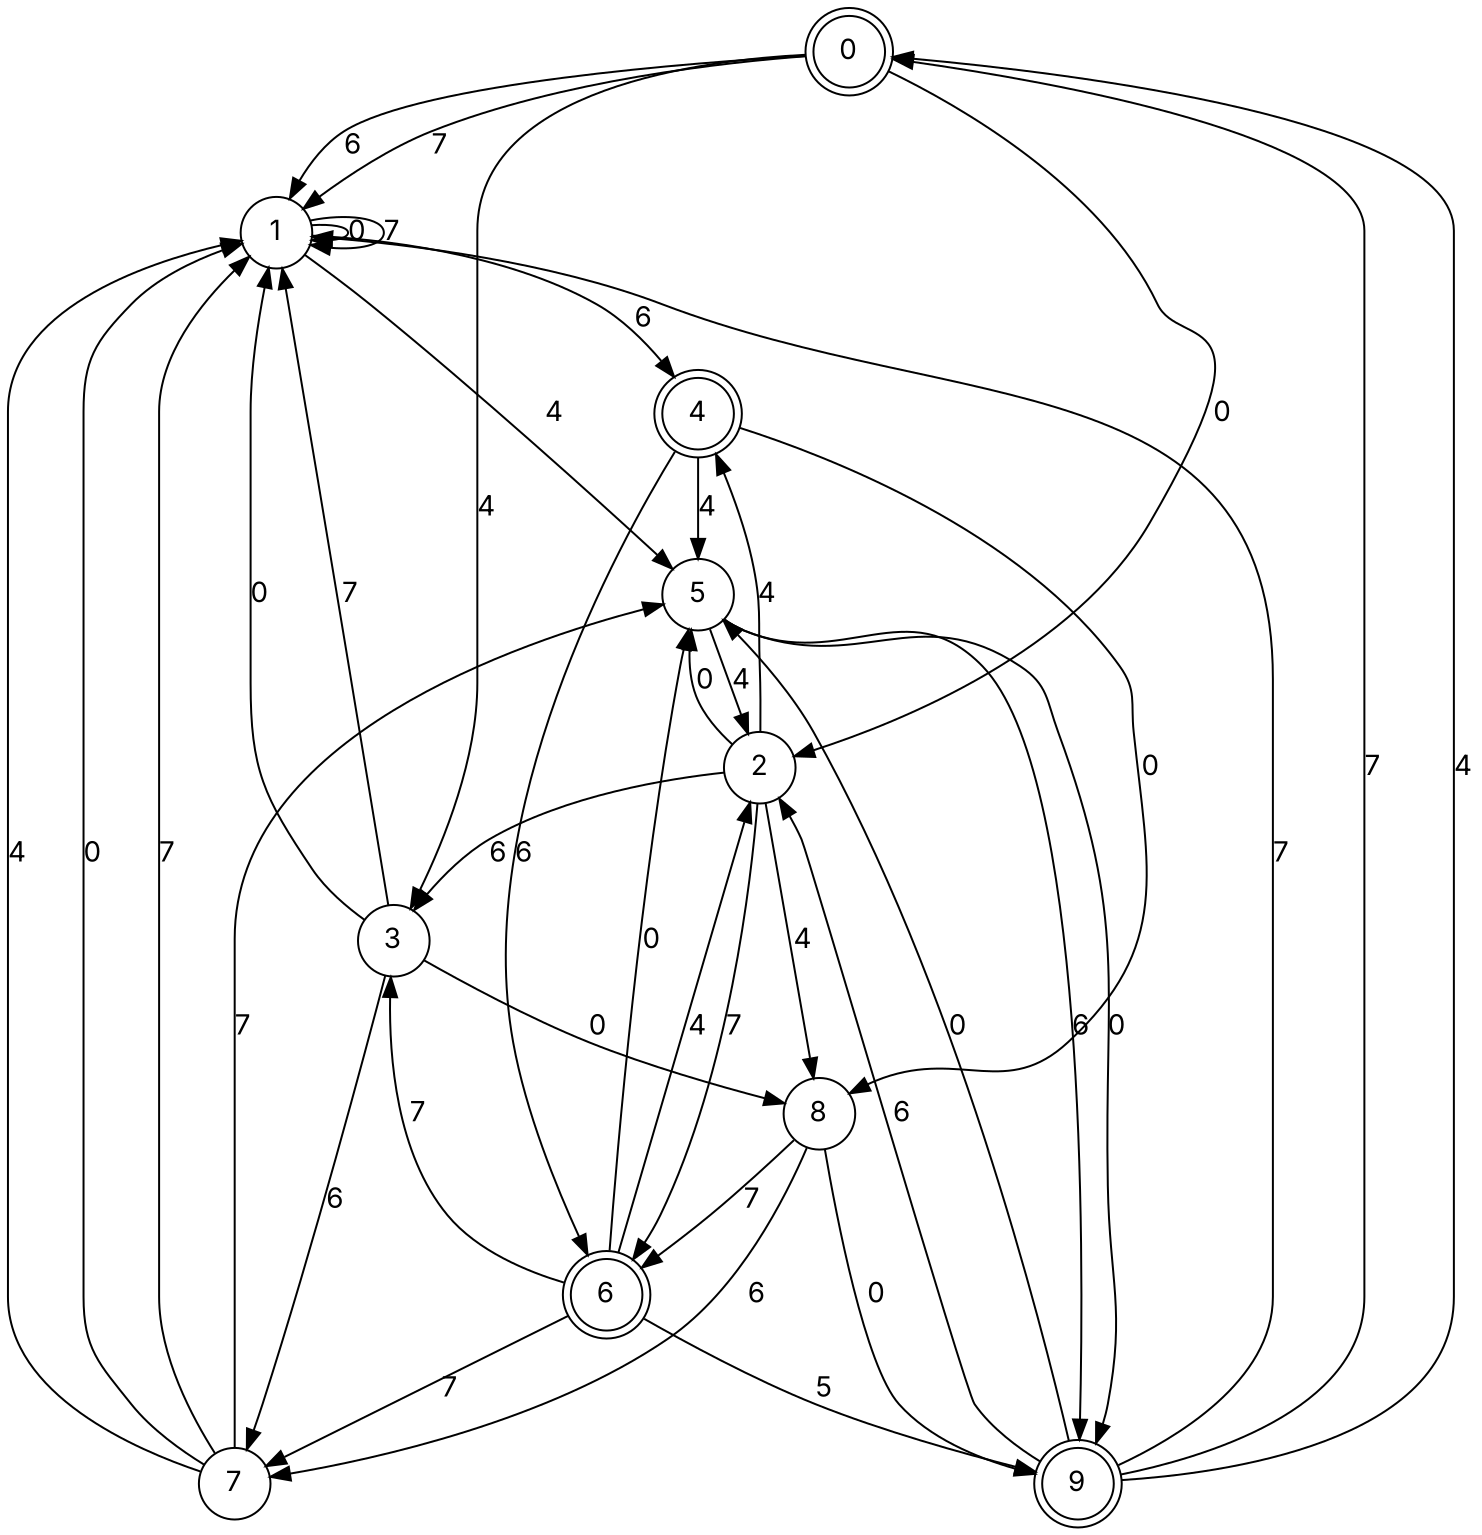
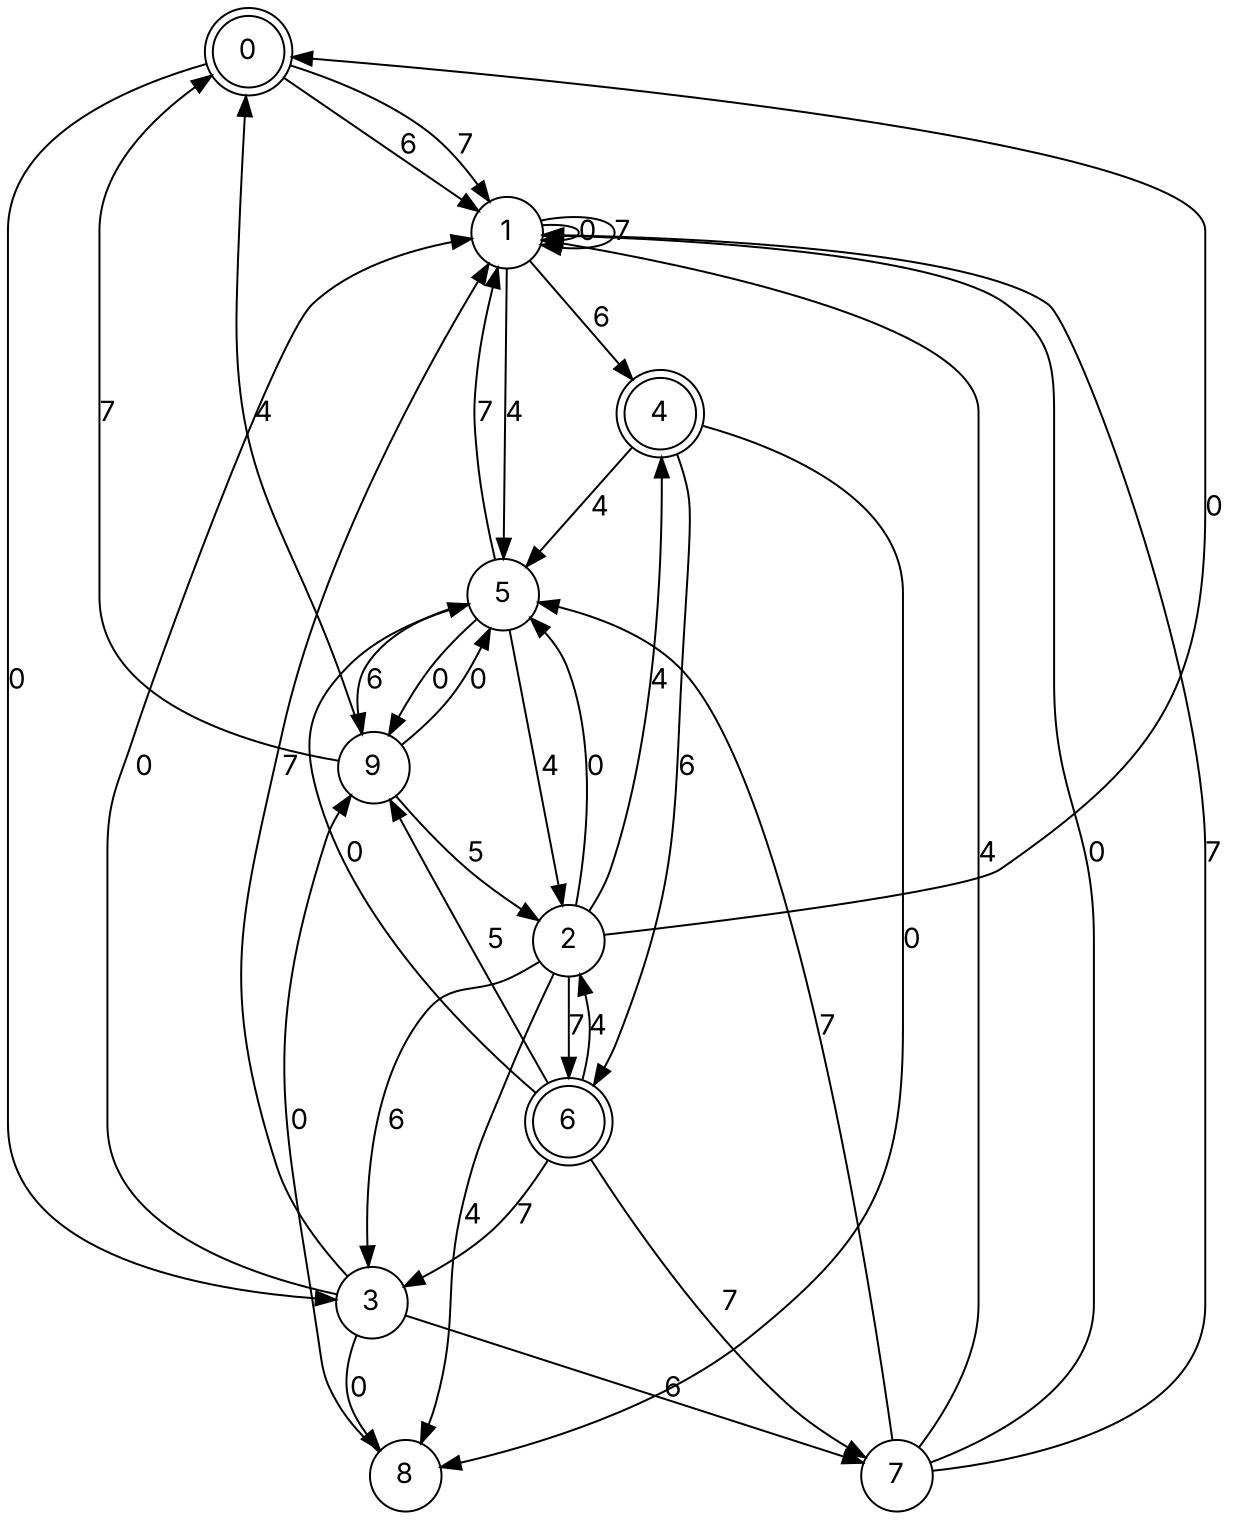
(1197, 431) -> (1205, 329)
(487, 508) -> (18, 681)
(1245, 551) -> (475, 423)
(903, 1114) -> (476, 854)
(728, 1200) -> none
(596, 1380) -> none
(1078, 1484) -> (374, 768)
